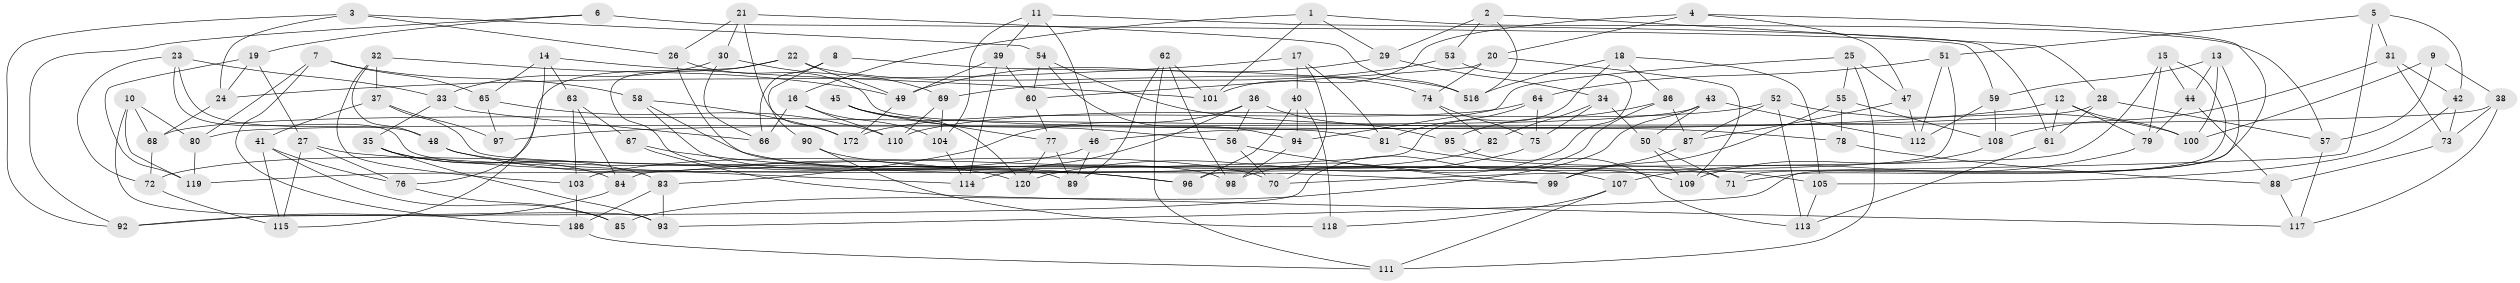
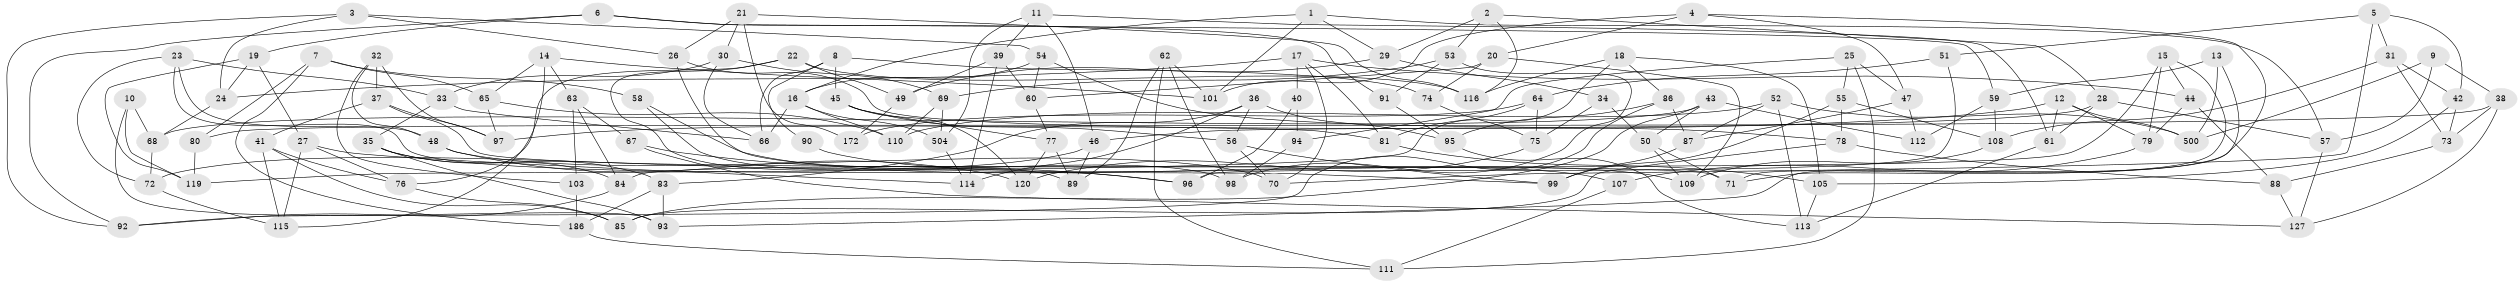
(591, 70) -> (426, 113)
(2206, 75) -> (1809, 77)
none -> (836, 78)
none -> (1385, 99)
(1472, 99) -> (1472, 99)
(1932, 99) -> none
(1096, 107) -> (917, 78)
(724, 109) -> none
(163, 120) -> none
(940, 142) -> (940, 142)
(1493, 142) -> none
(2192, 142) -> (2192, 142)
none -> (1144, 212)
(1330, 227) -> none
(2298, 227) -> (2298, 227)
